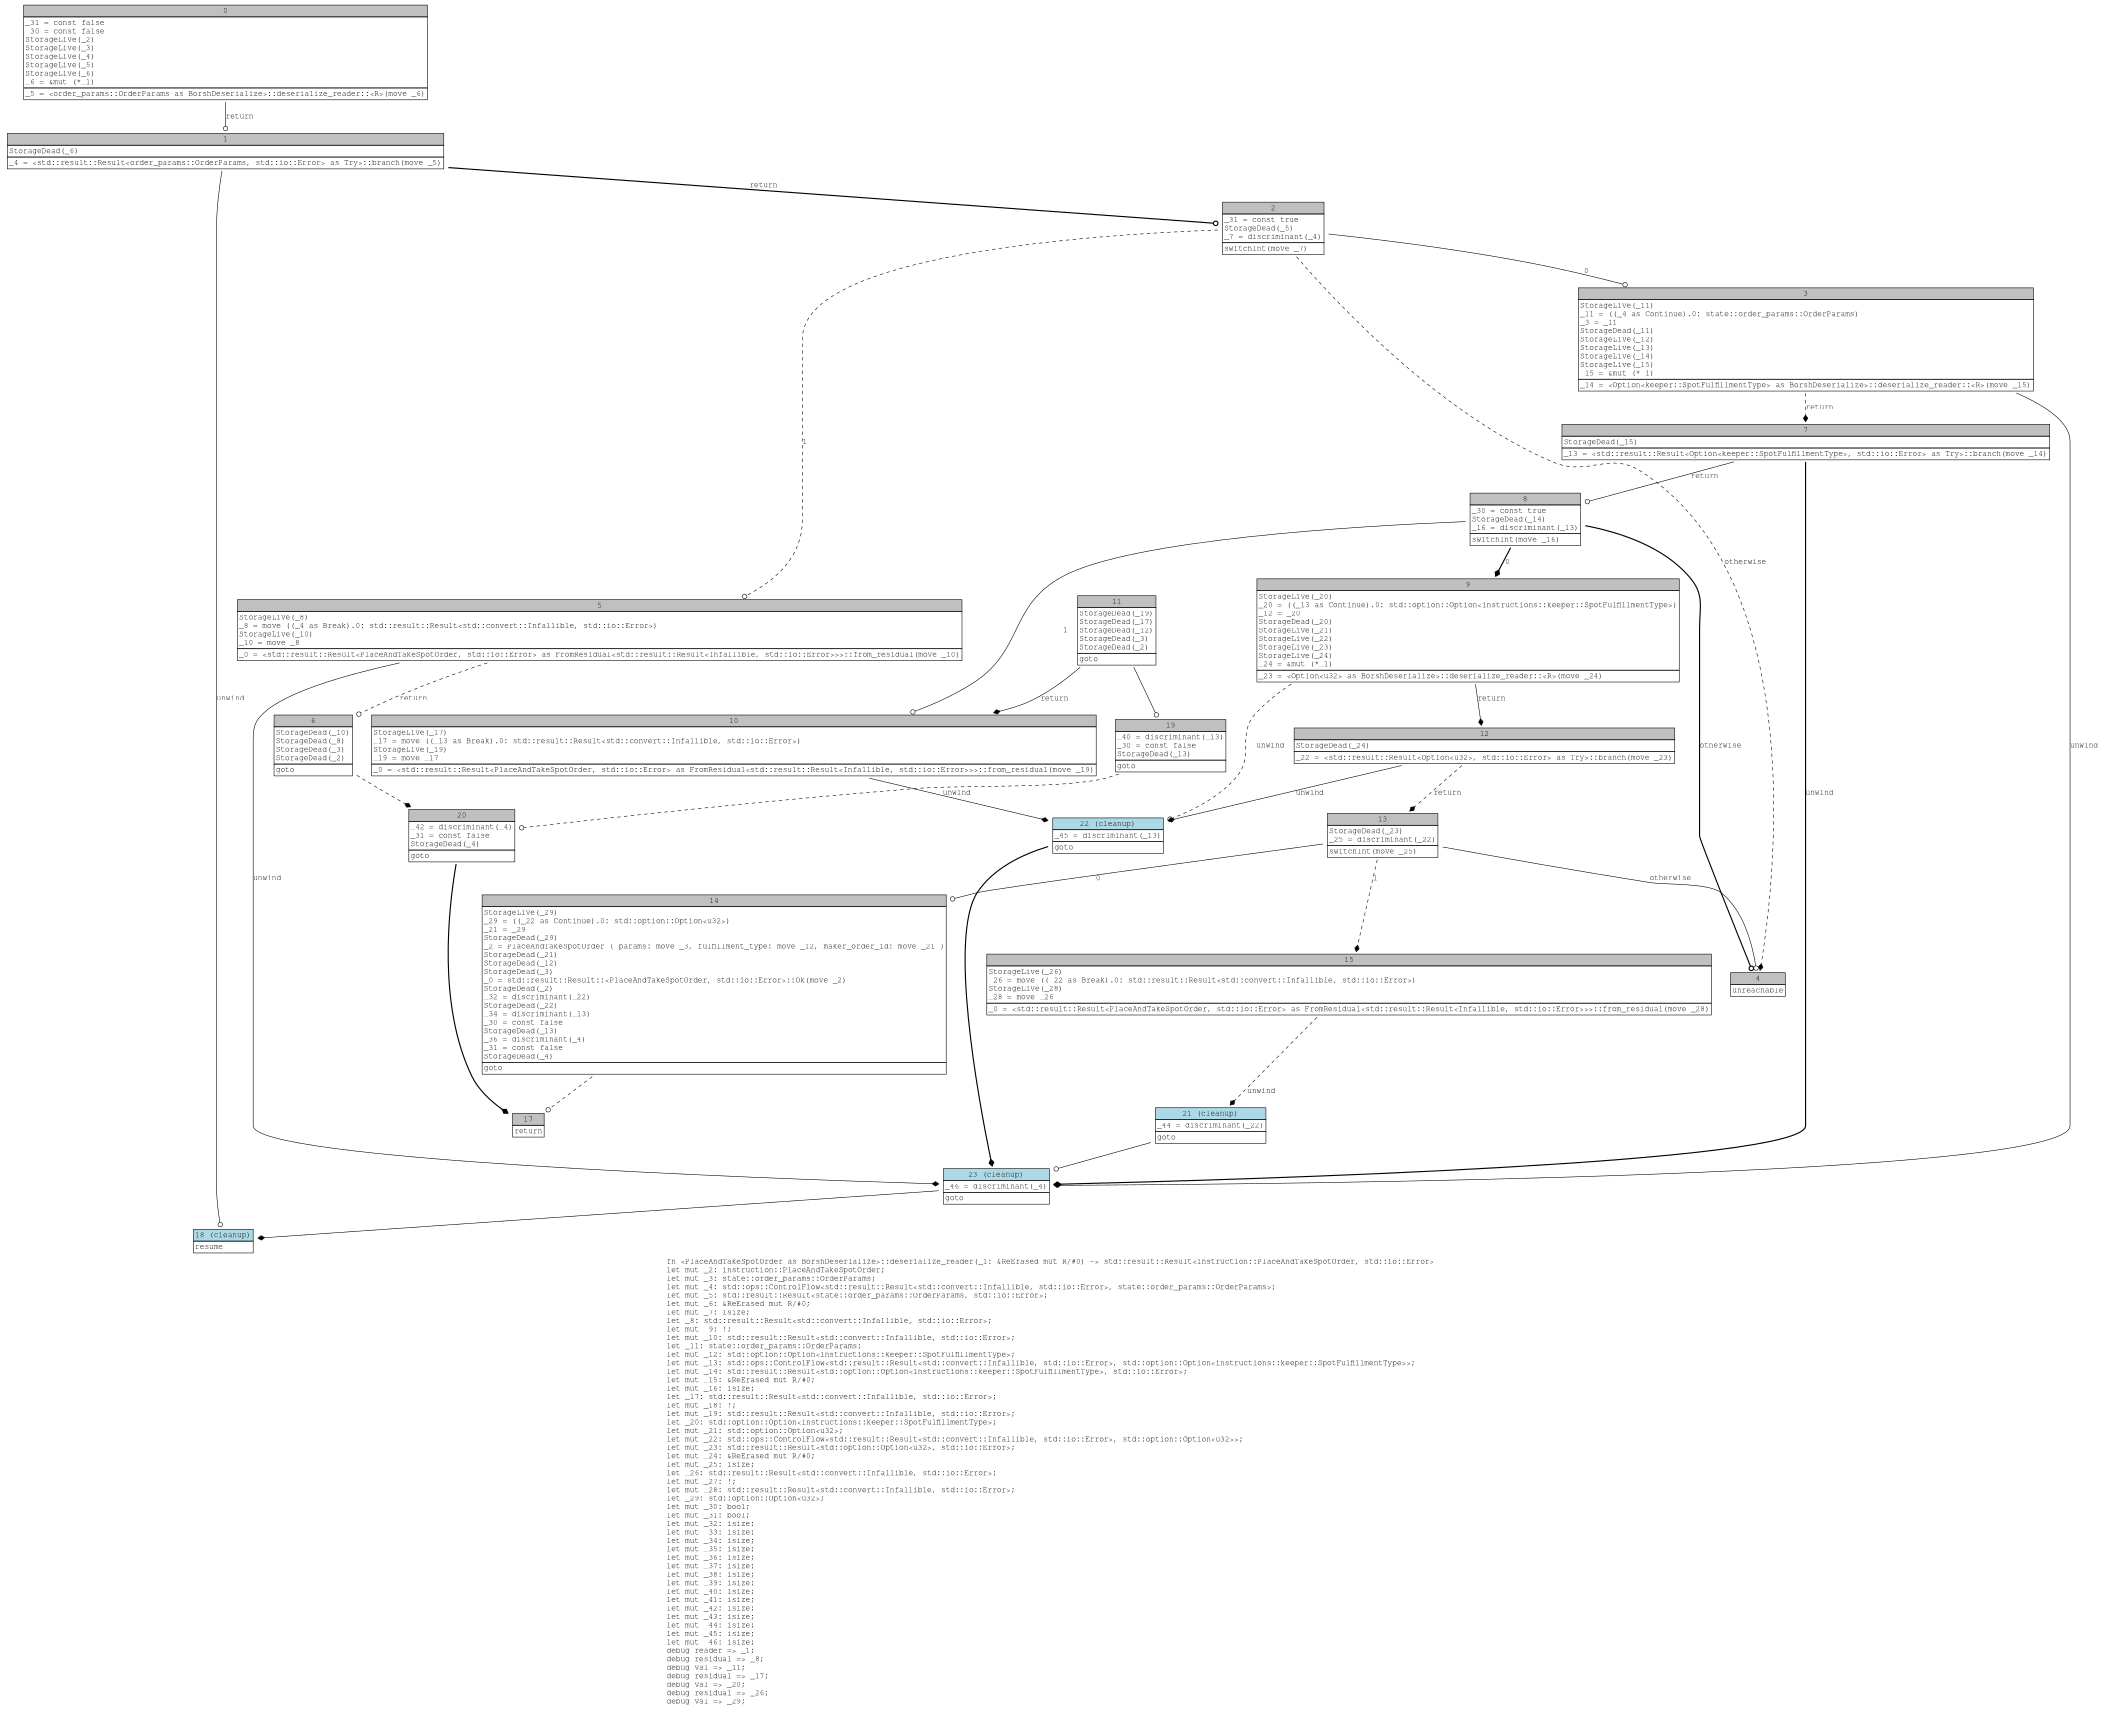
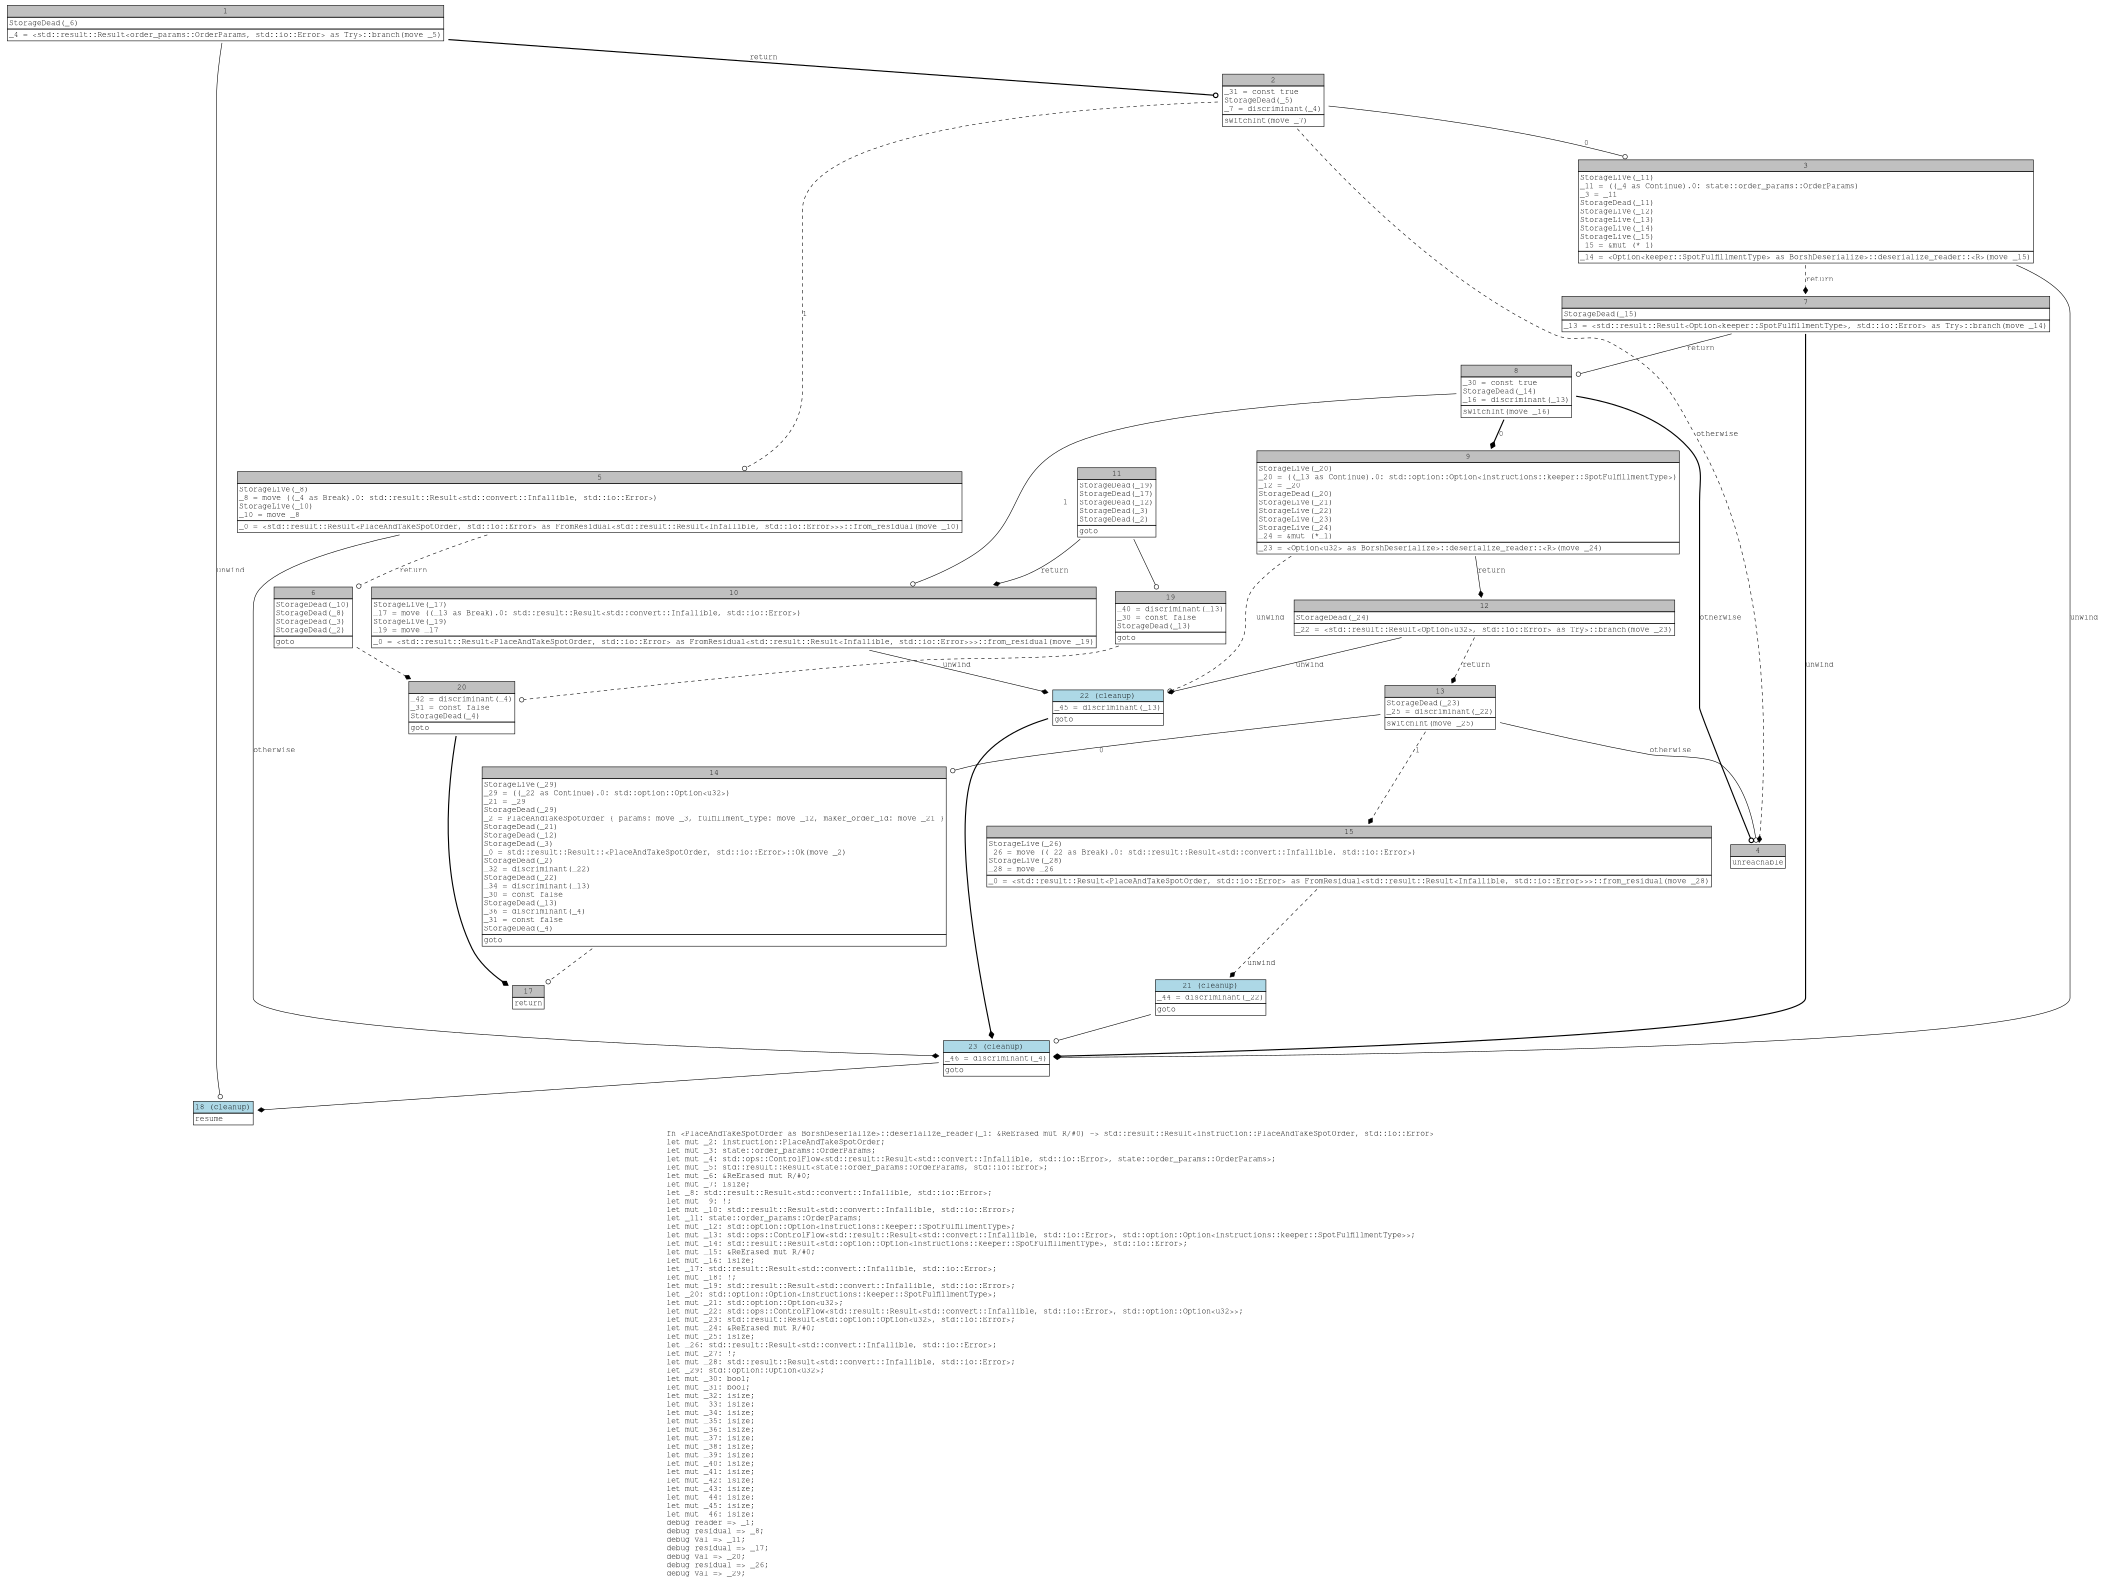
(226, 52) -> none
(267, 878) -> (274, 750)
